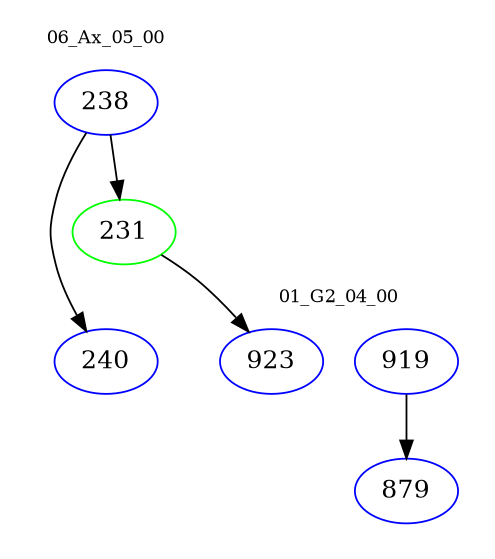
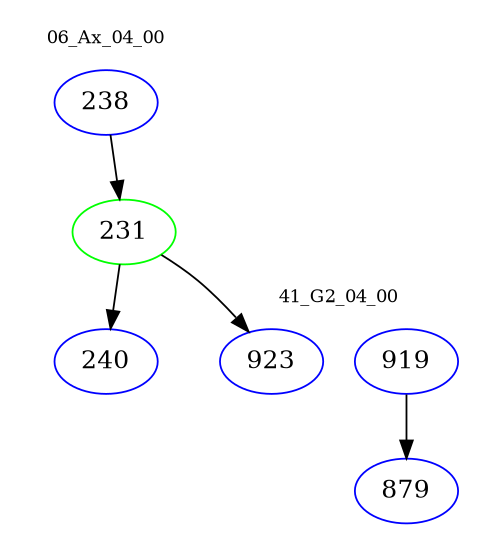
(106, 39) -> (106, 39)
(51, 223) -> (116, 287)
(339, 298) -> (339, 298)
